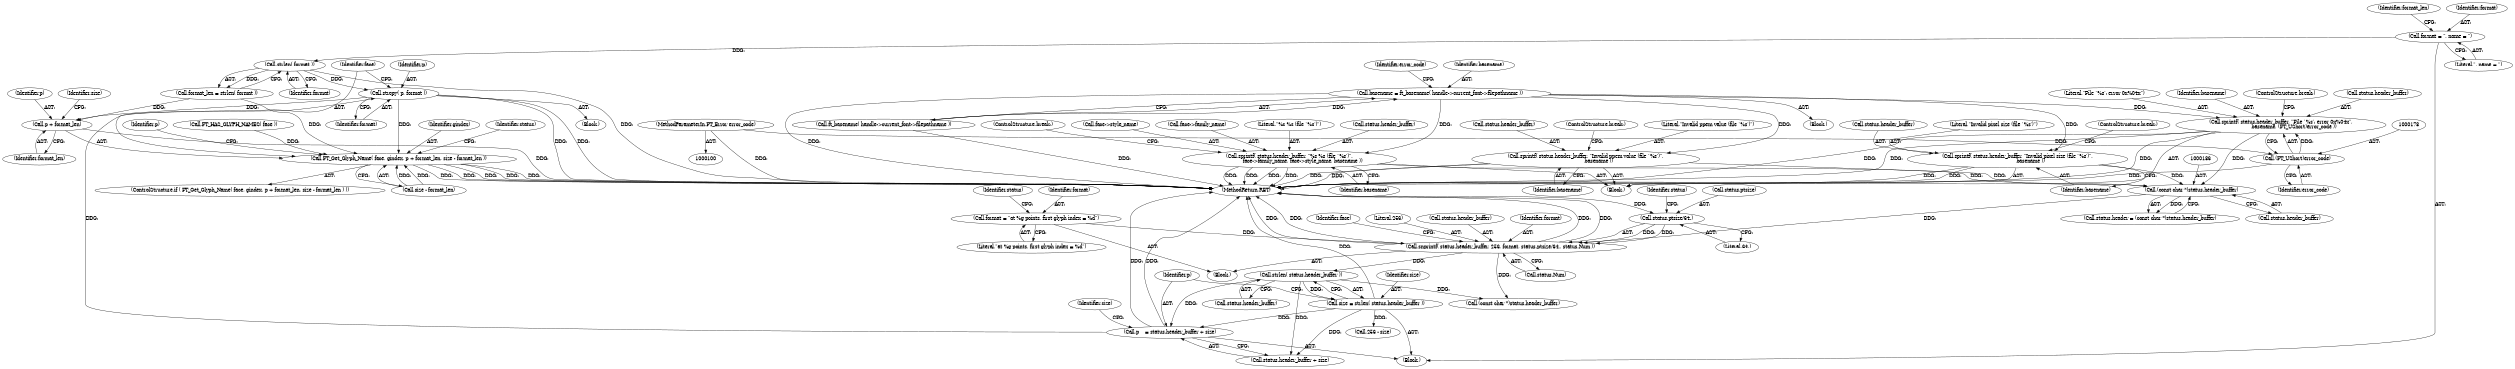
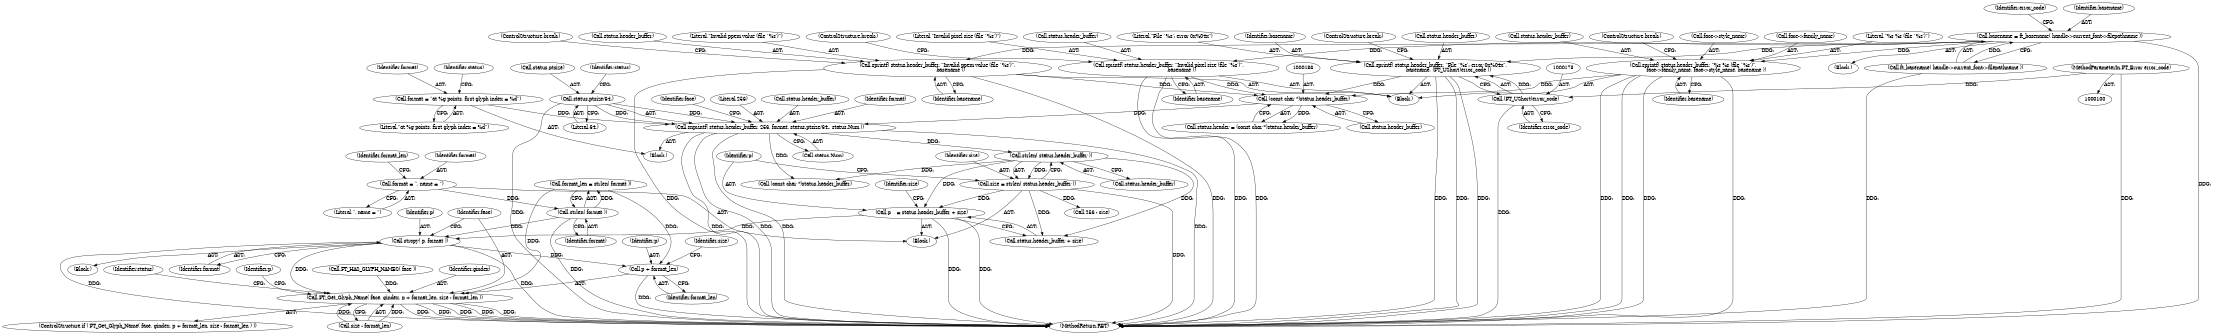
(1464, 197) -> (652, 316)
